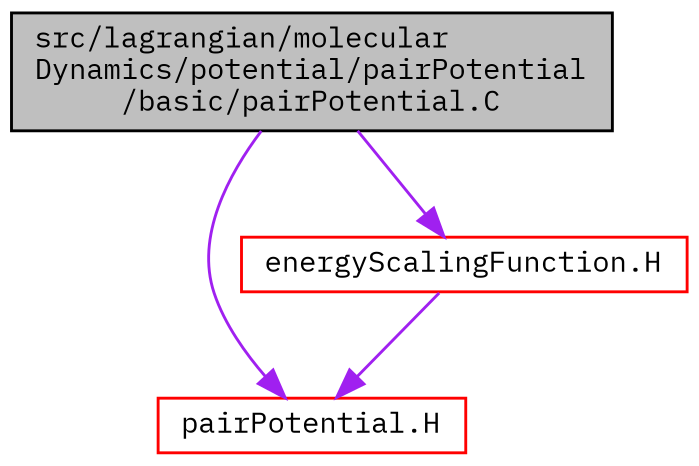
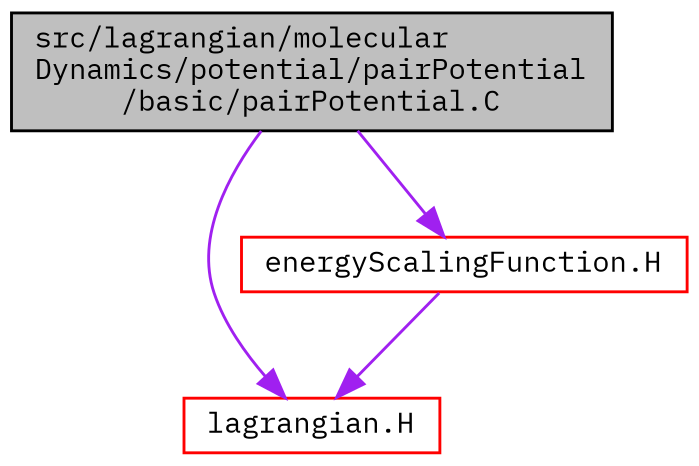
(312, 426) -> (312, 426)
